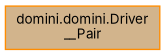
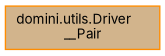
(83, 28) -> (83, 28)
